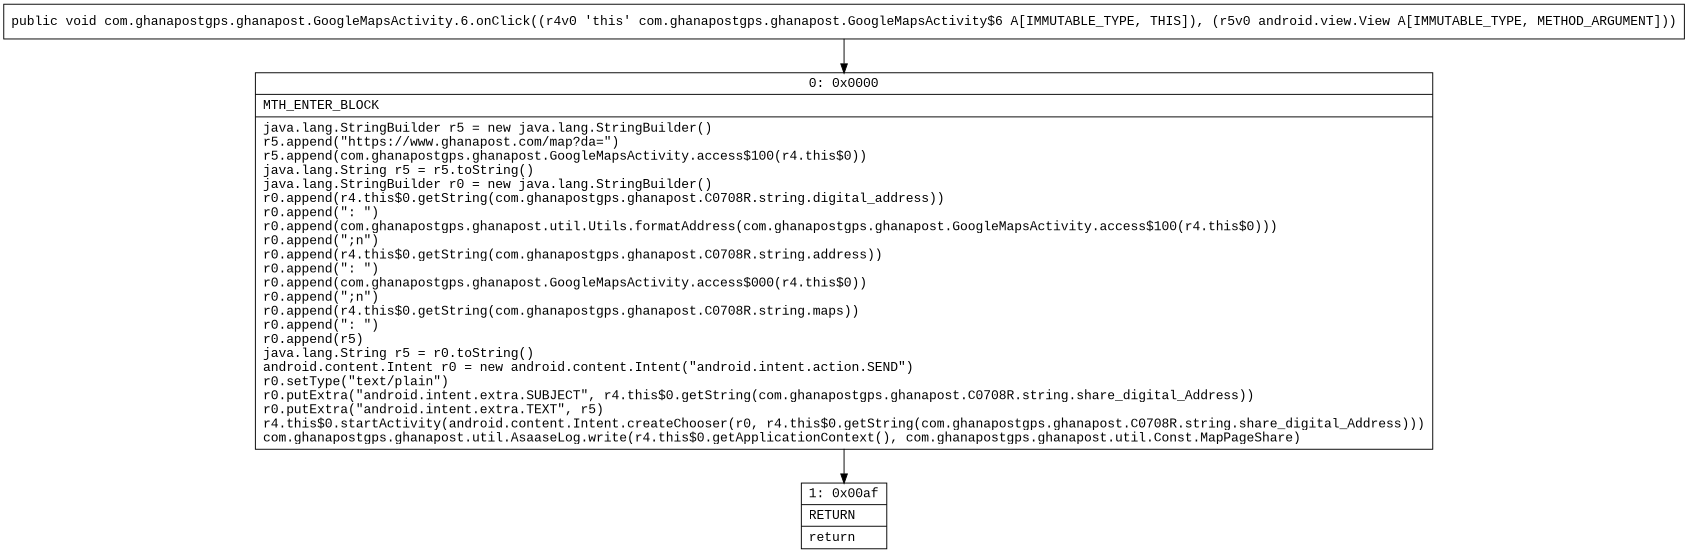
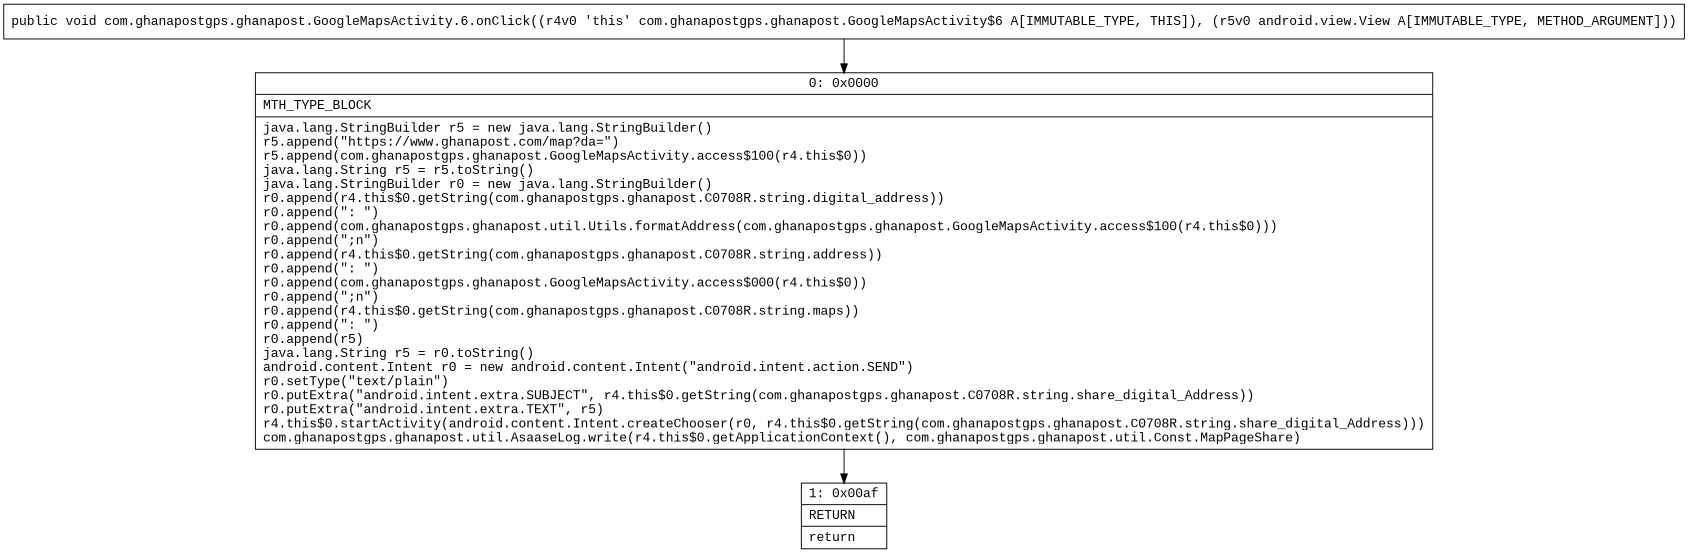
(321, 105) -> (317, 105)
